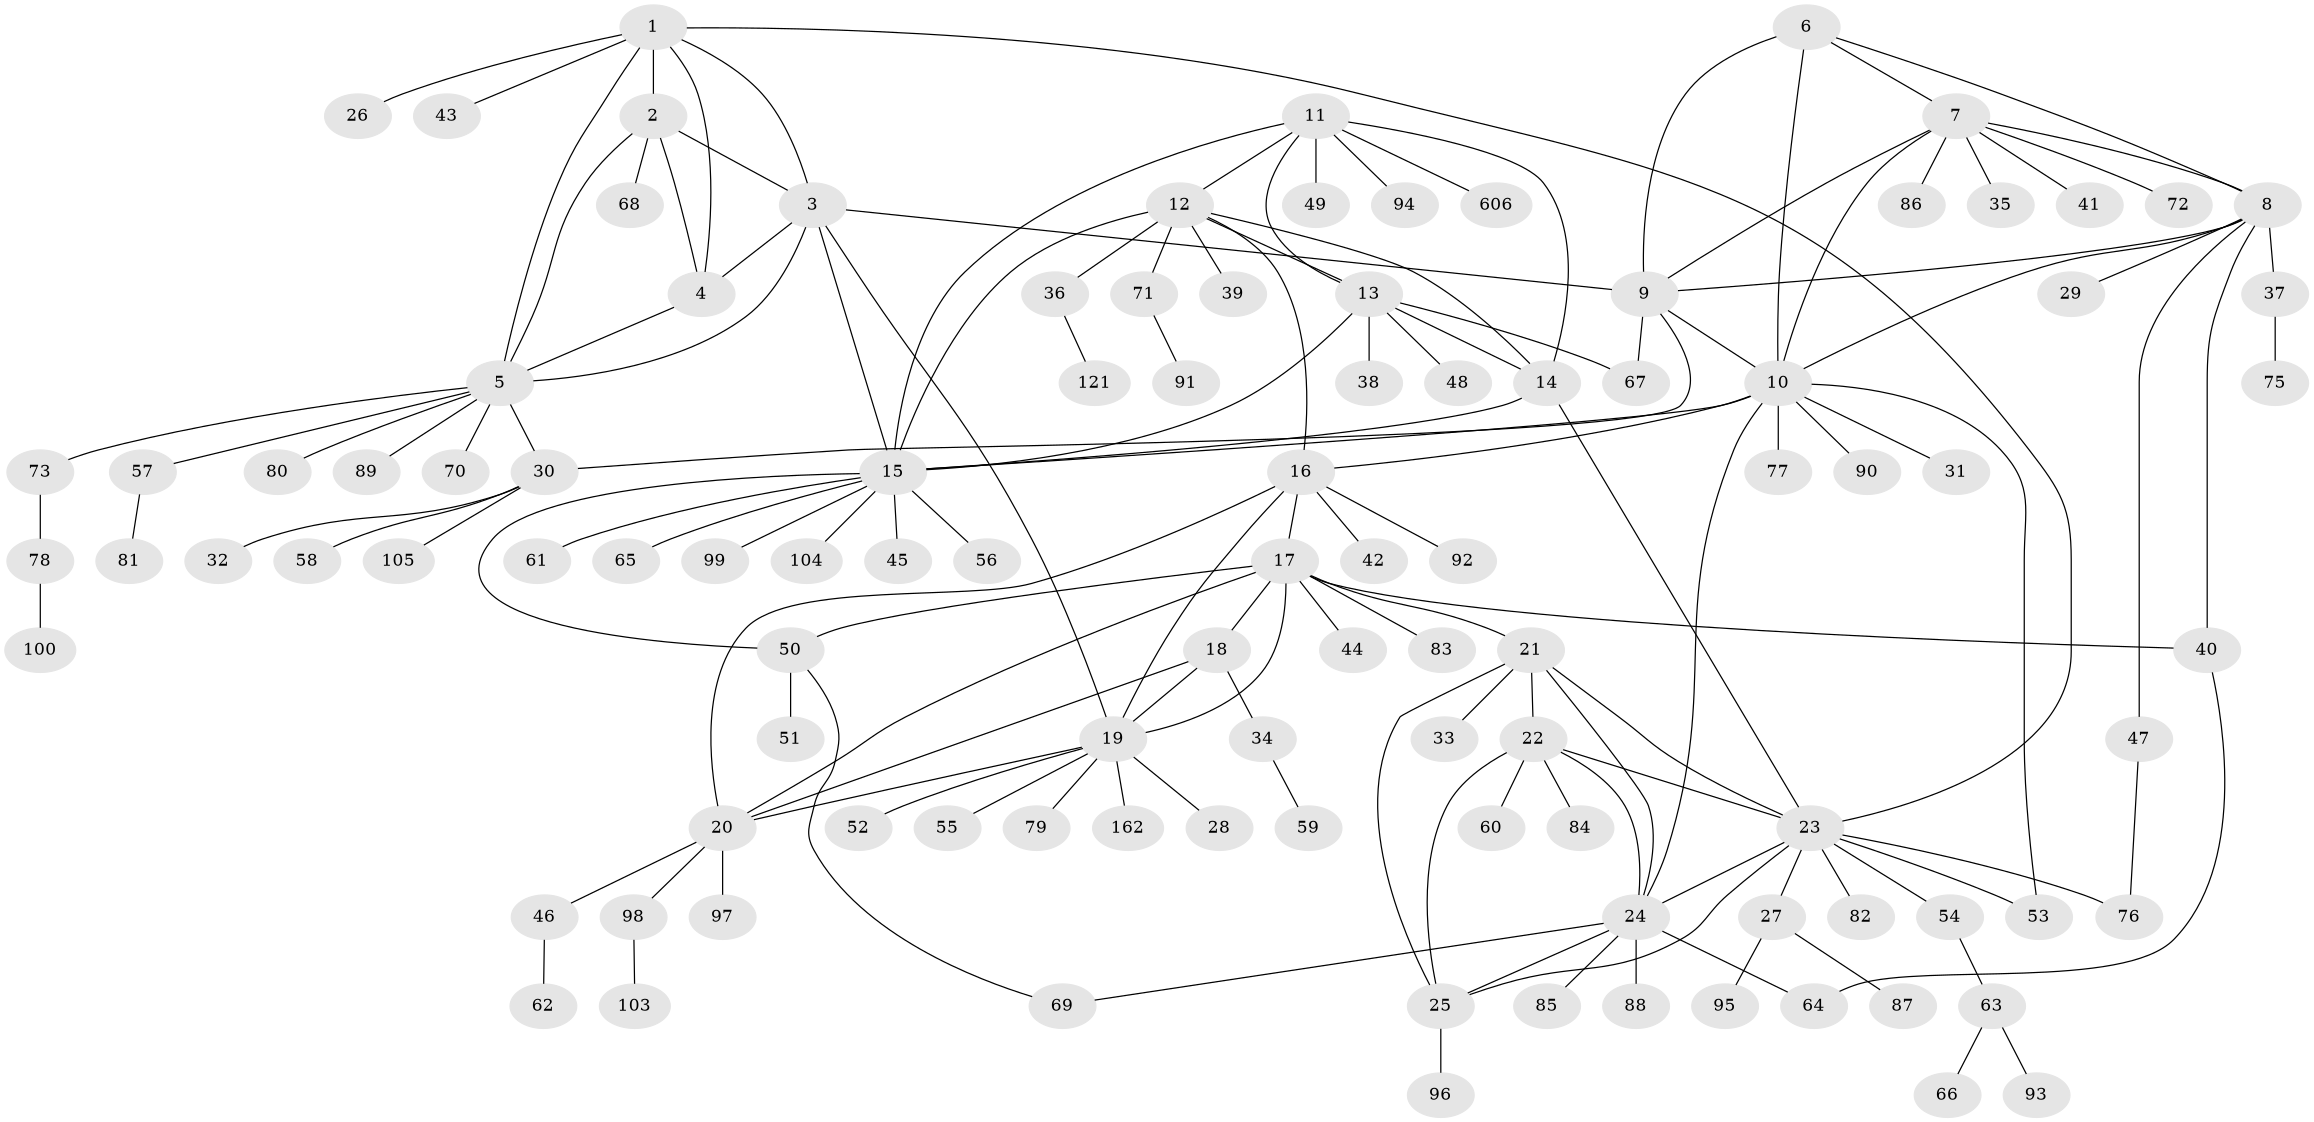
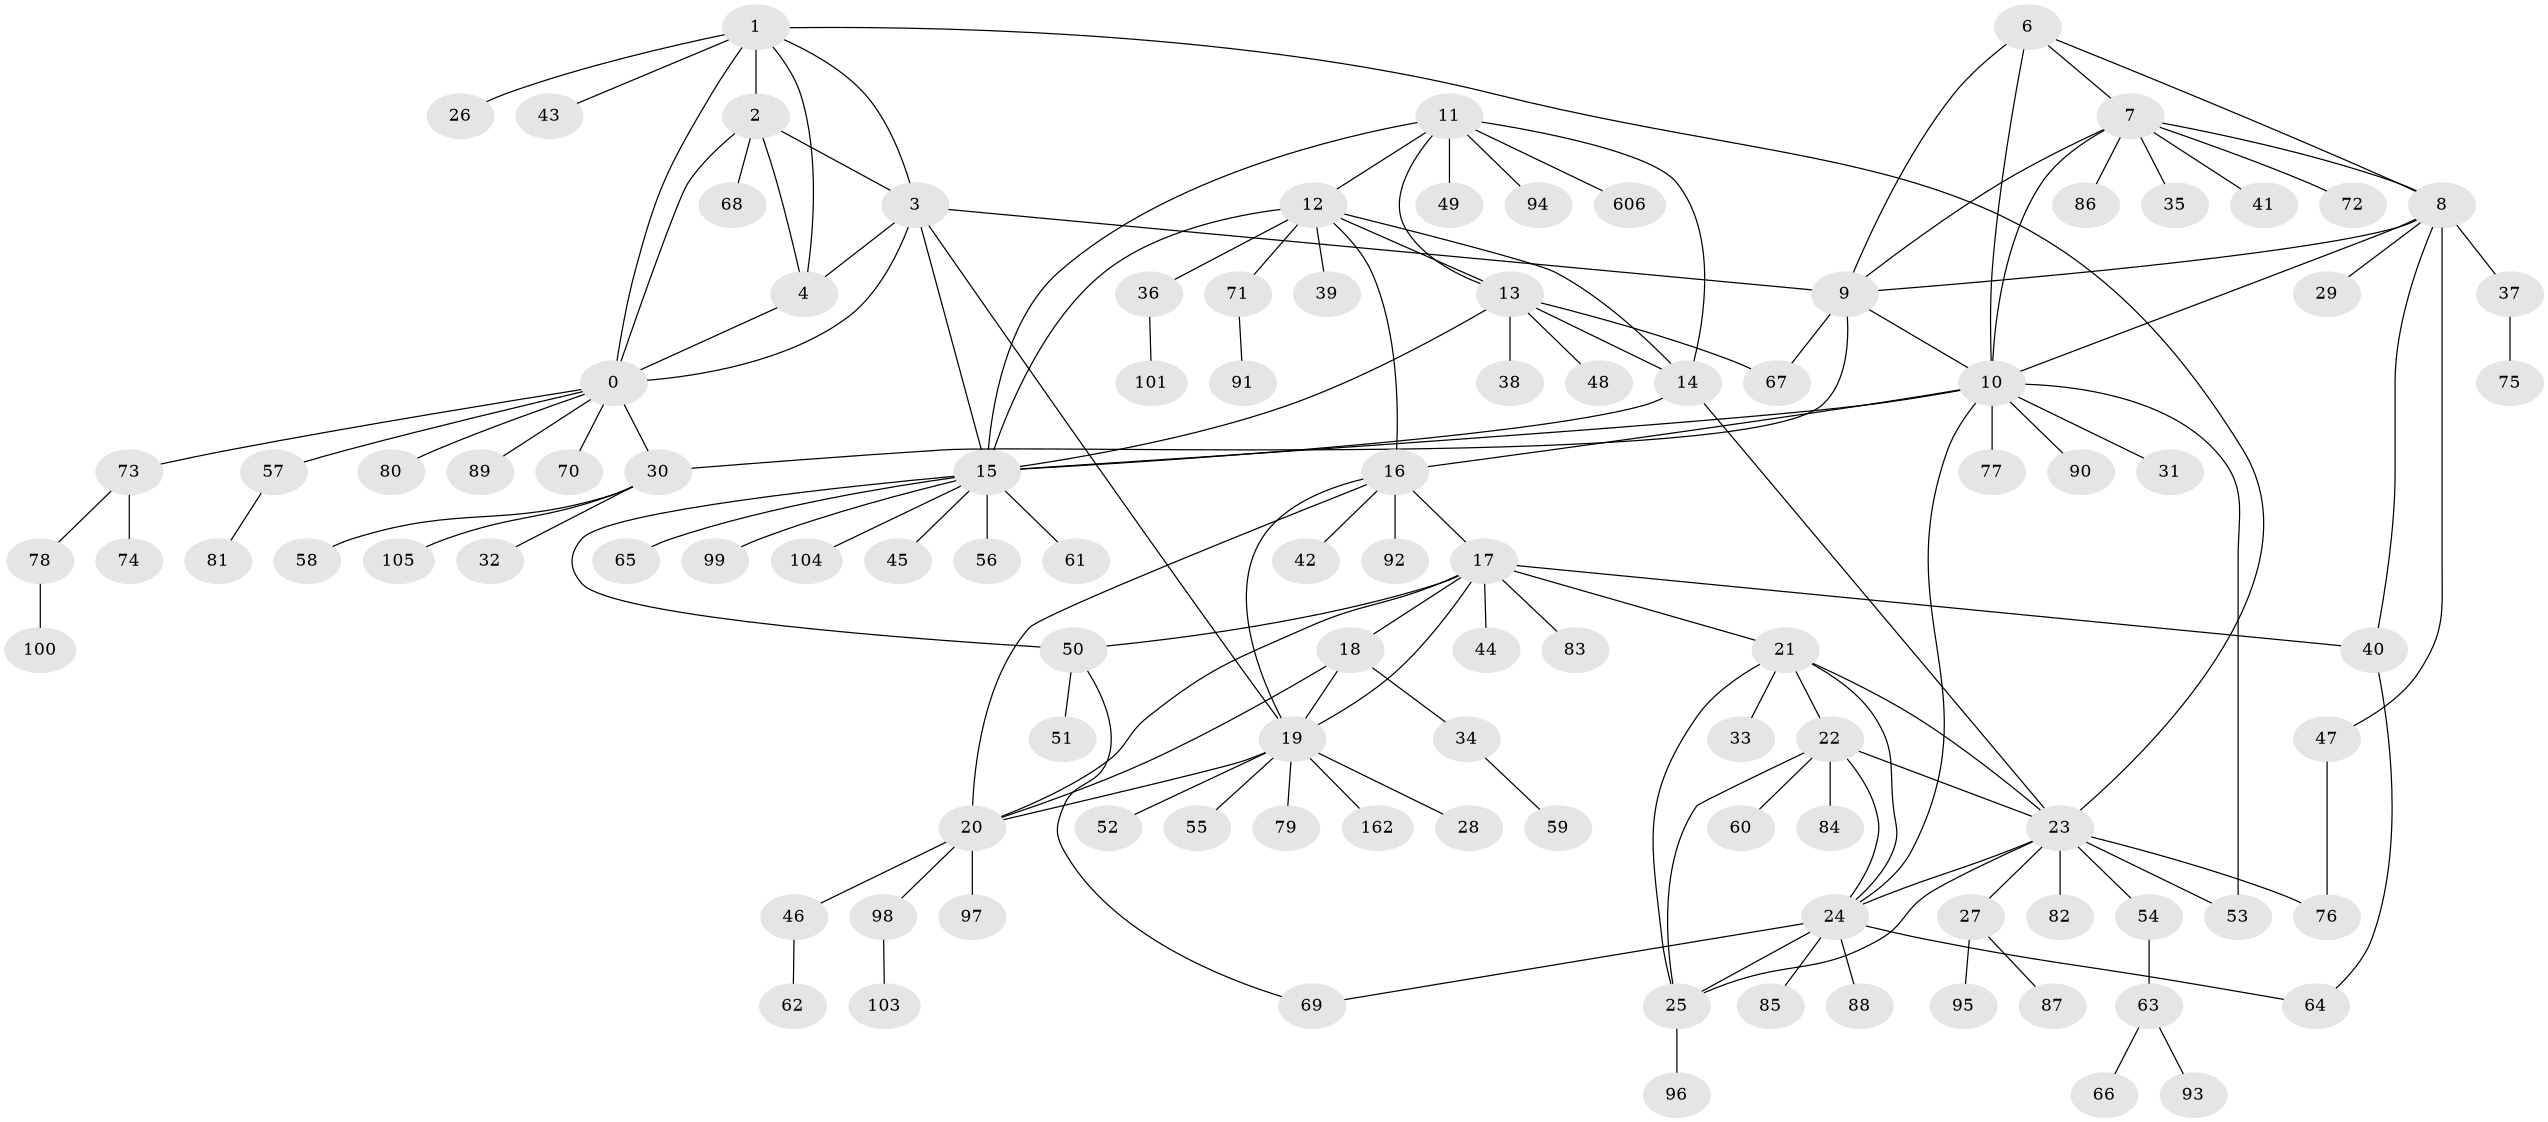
(500, 383) -> (614, 383)
(1095, 383) -> (1152, 383)
none -> (129, 561)
